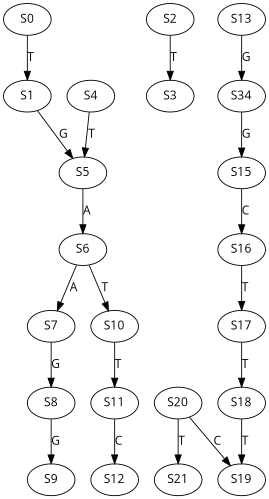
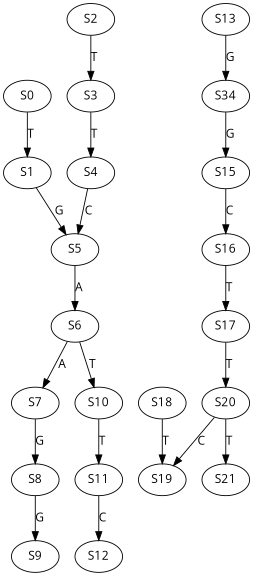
none -> (91, 130)
(92, 134) -> (89, 211)
(242, 360) -> (226, 360)
